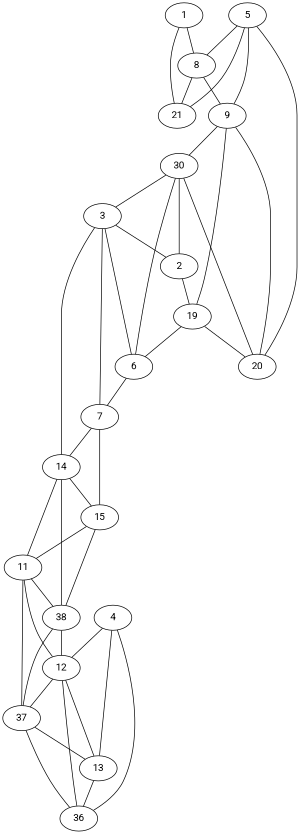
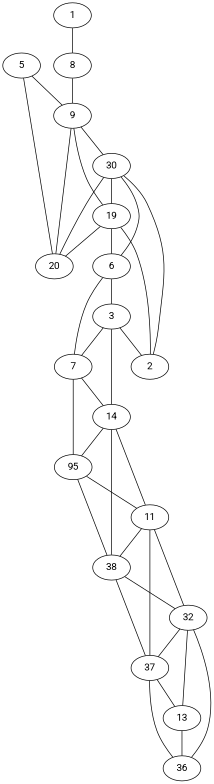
(222, 40) -> none
(177, 116) -> none
(141, 191) -> (112, 191)
(100, 517) -> (73, 467)
(113, 618) -> none
(61, 668) -> (188, 618)
